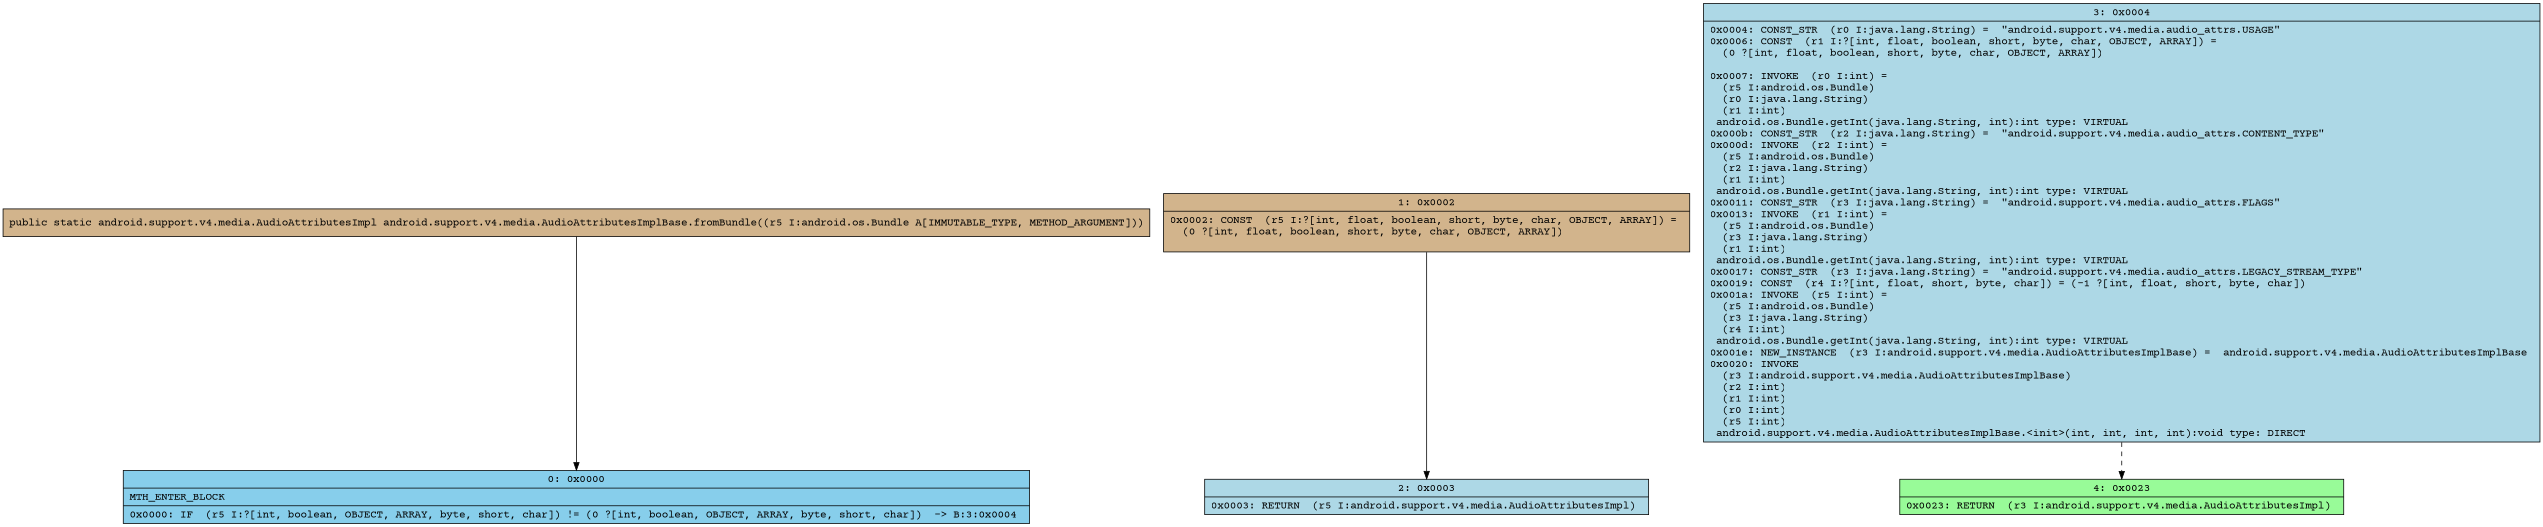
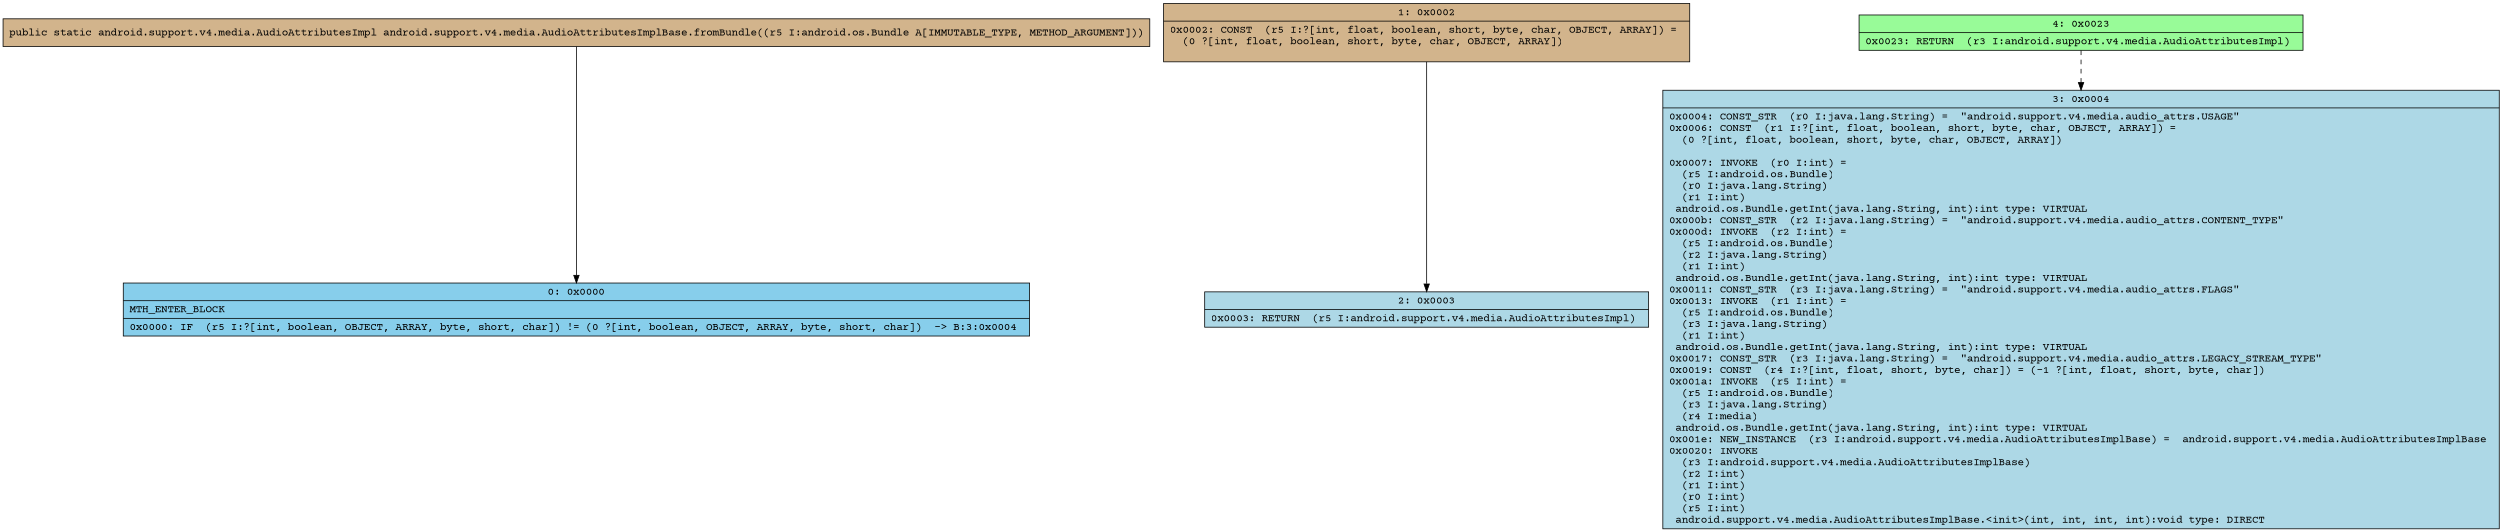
(1748, 329) -> (1714, 416)
(2122, 457) -> (2081, 66)
